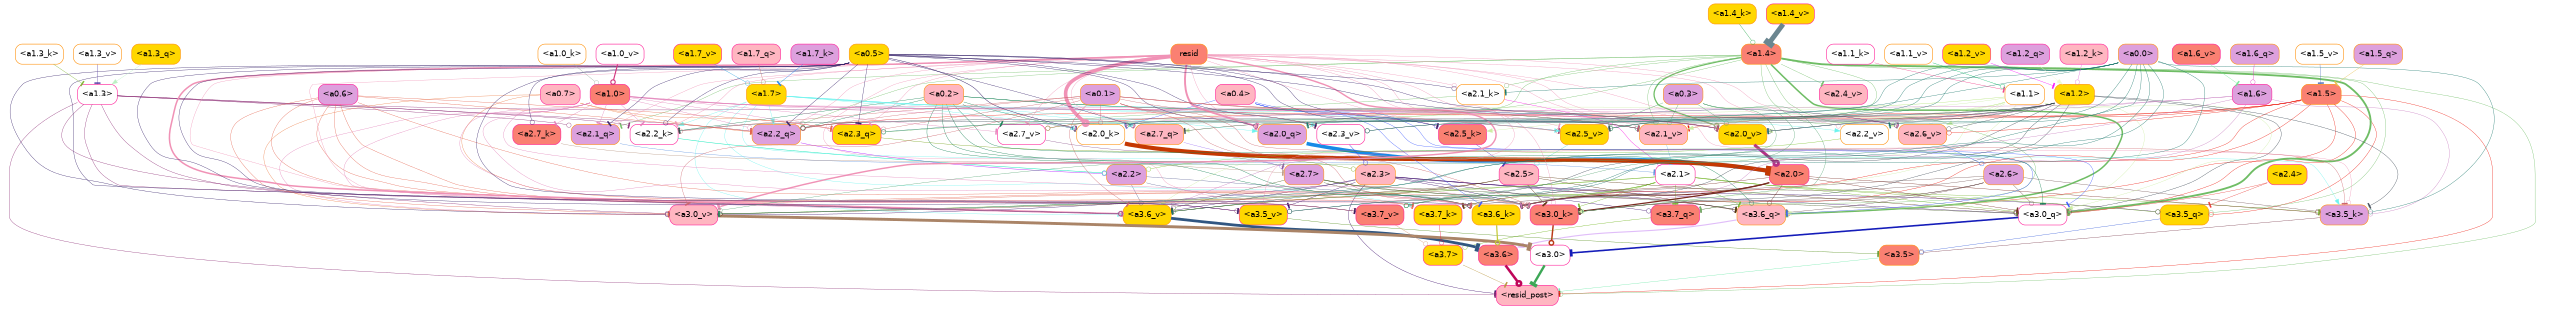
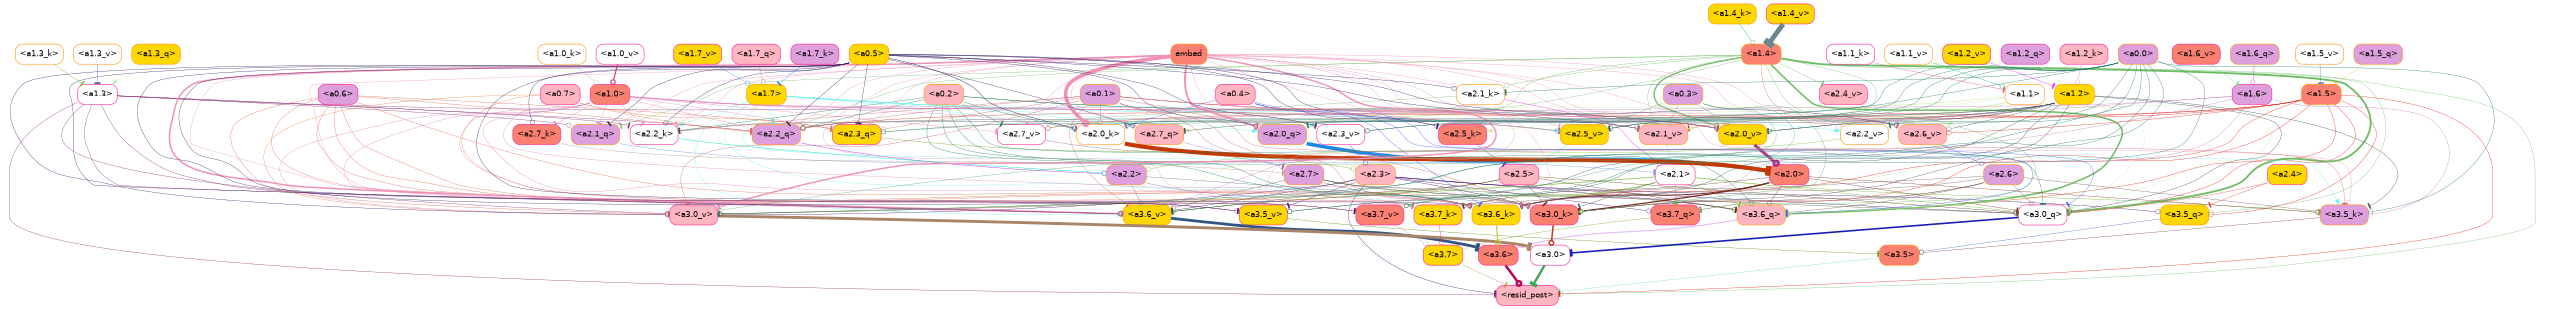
(1189, 54) -> (1189, 54)
(1811, 122) -> (1811, 122)
(1618, 194) -> (1618, 194)
(1925, 196) -> none
